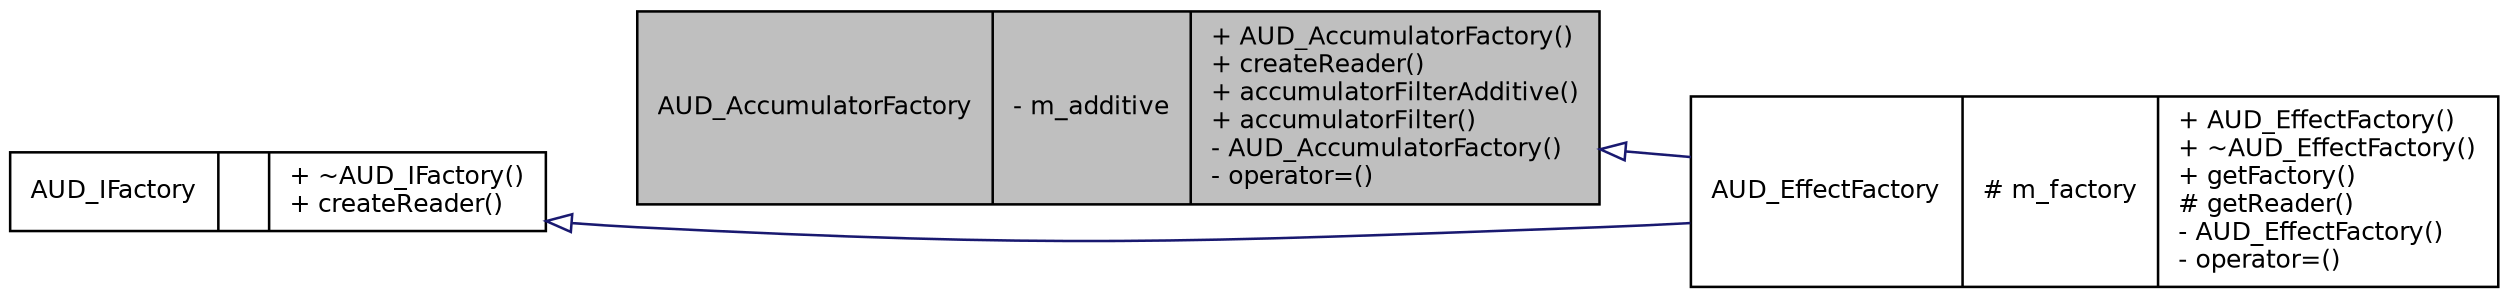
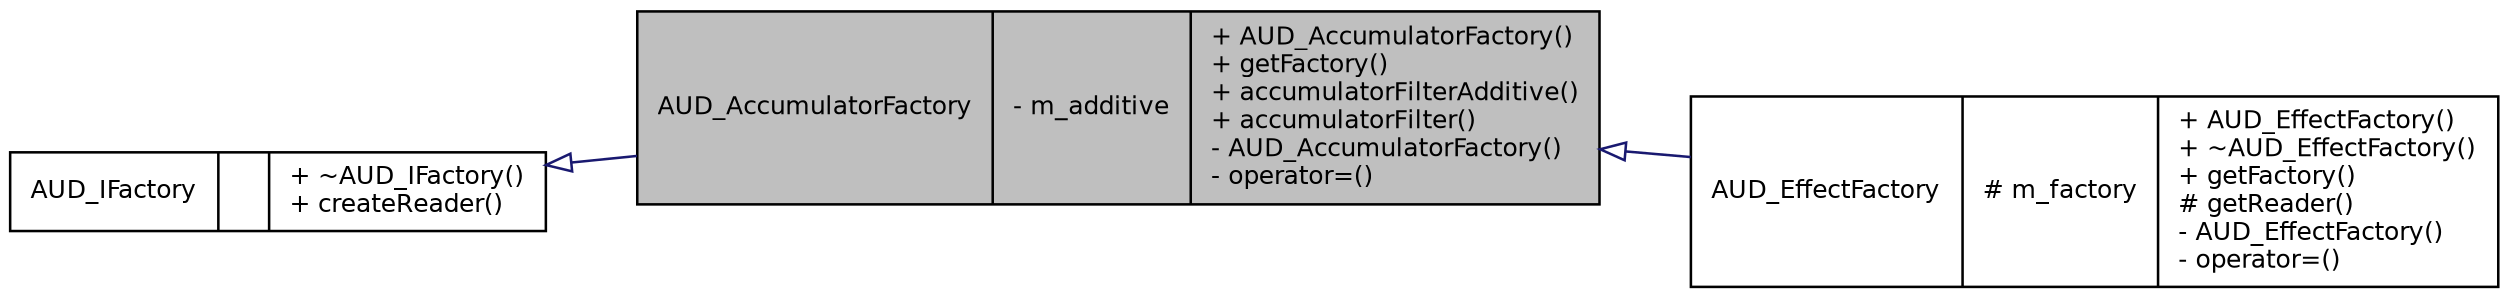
(1319, 65) -> (1300, 65)
(1131, 241) -> (604, 159)
